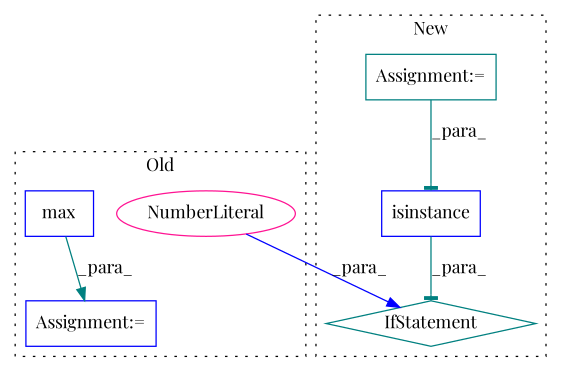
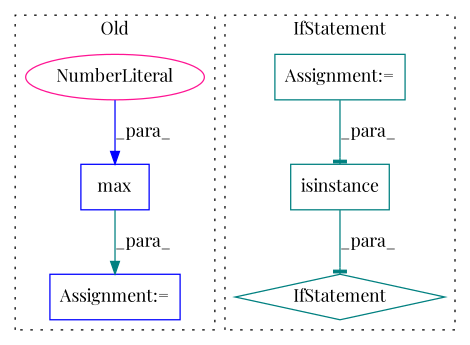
(431, 30) -> (340, 30)
(431, 214) -> (340, 187)
(324, 271) -> (115, 126)
